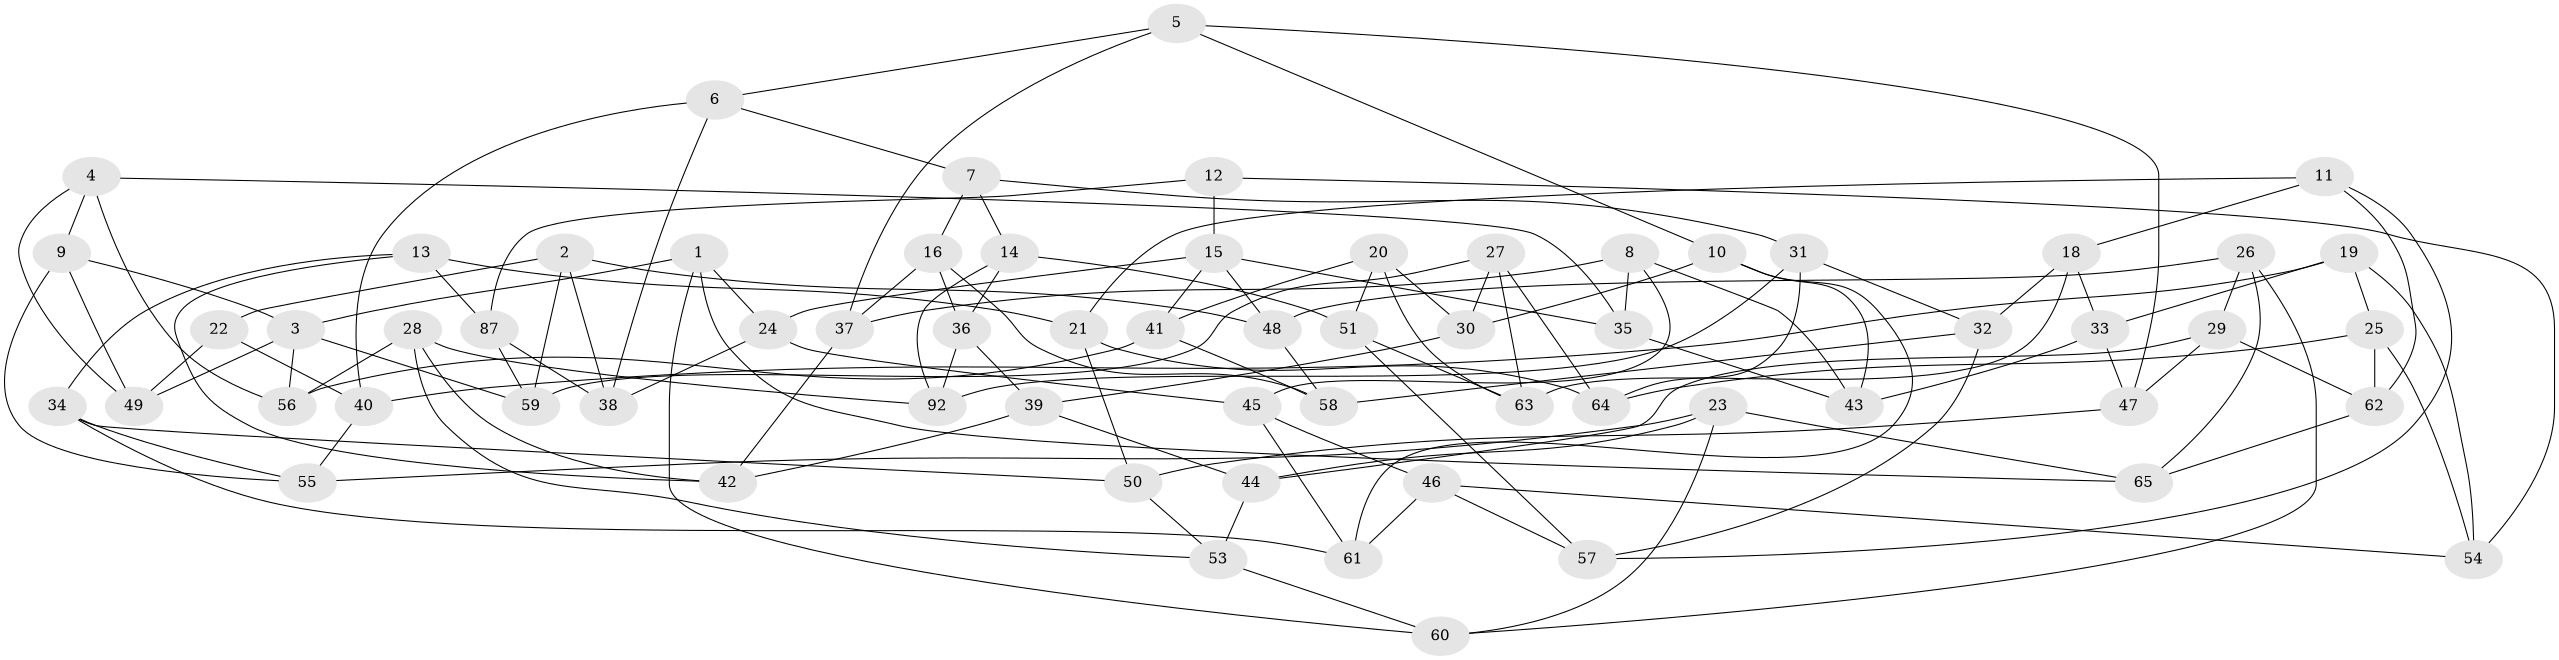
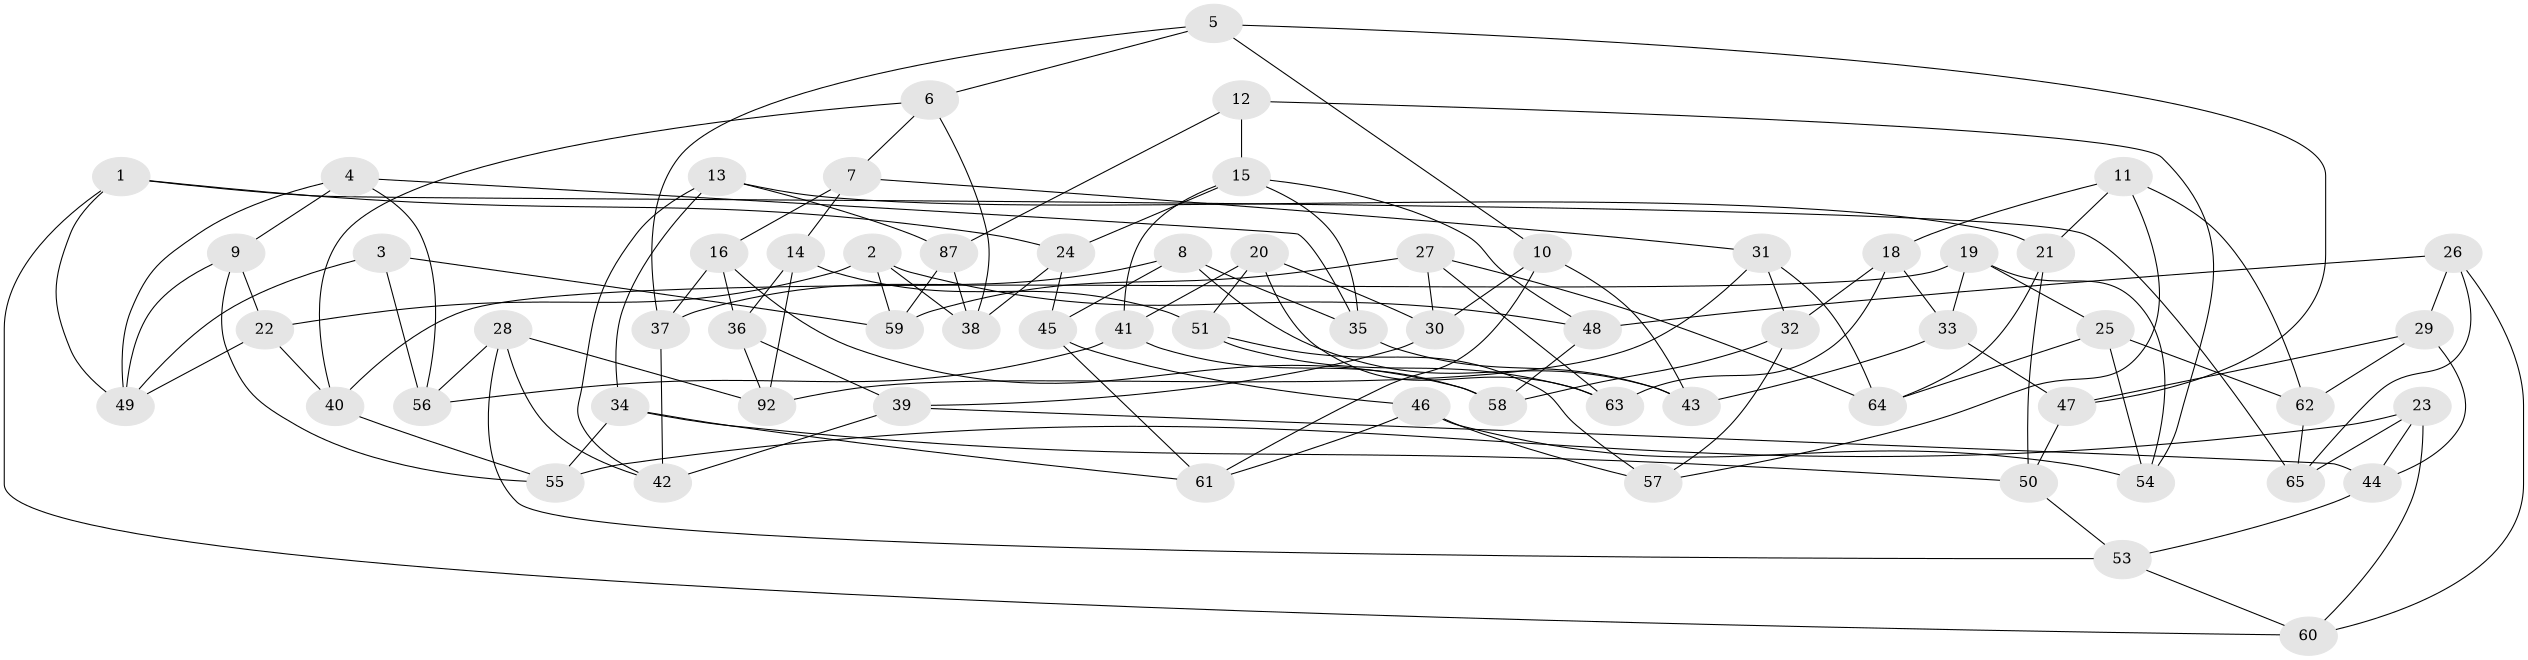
(182, 286) -> (250, 290)
(506, 288) -> (56, 293)
